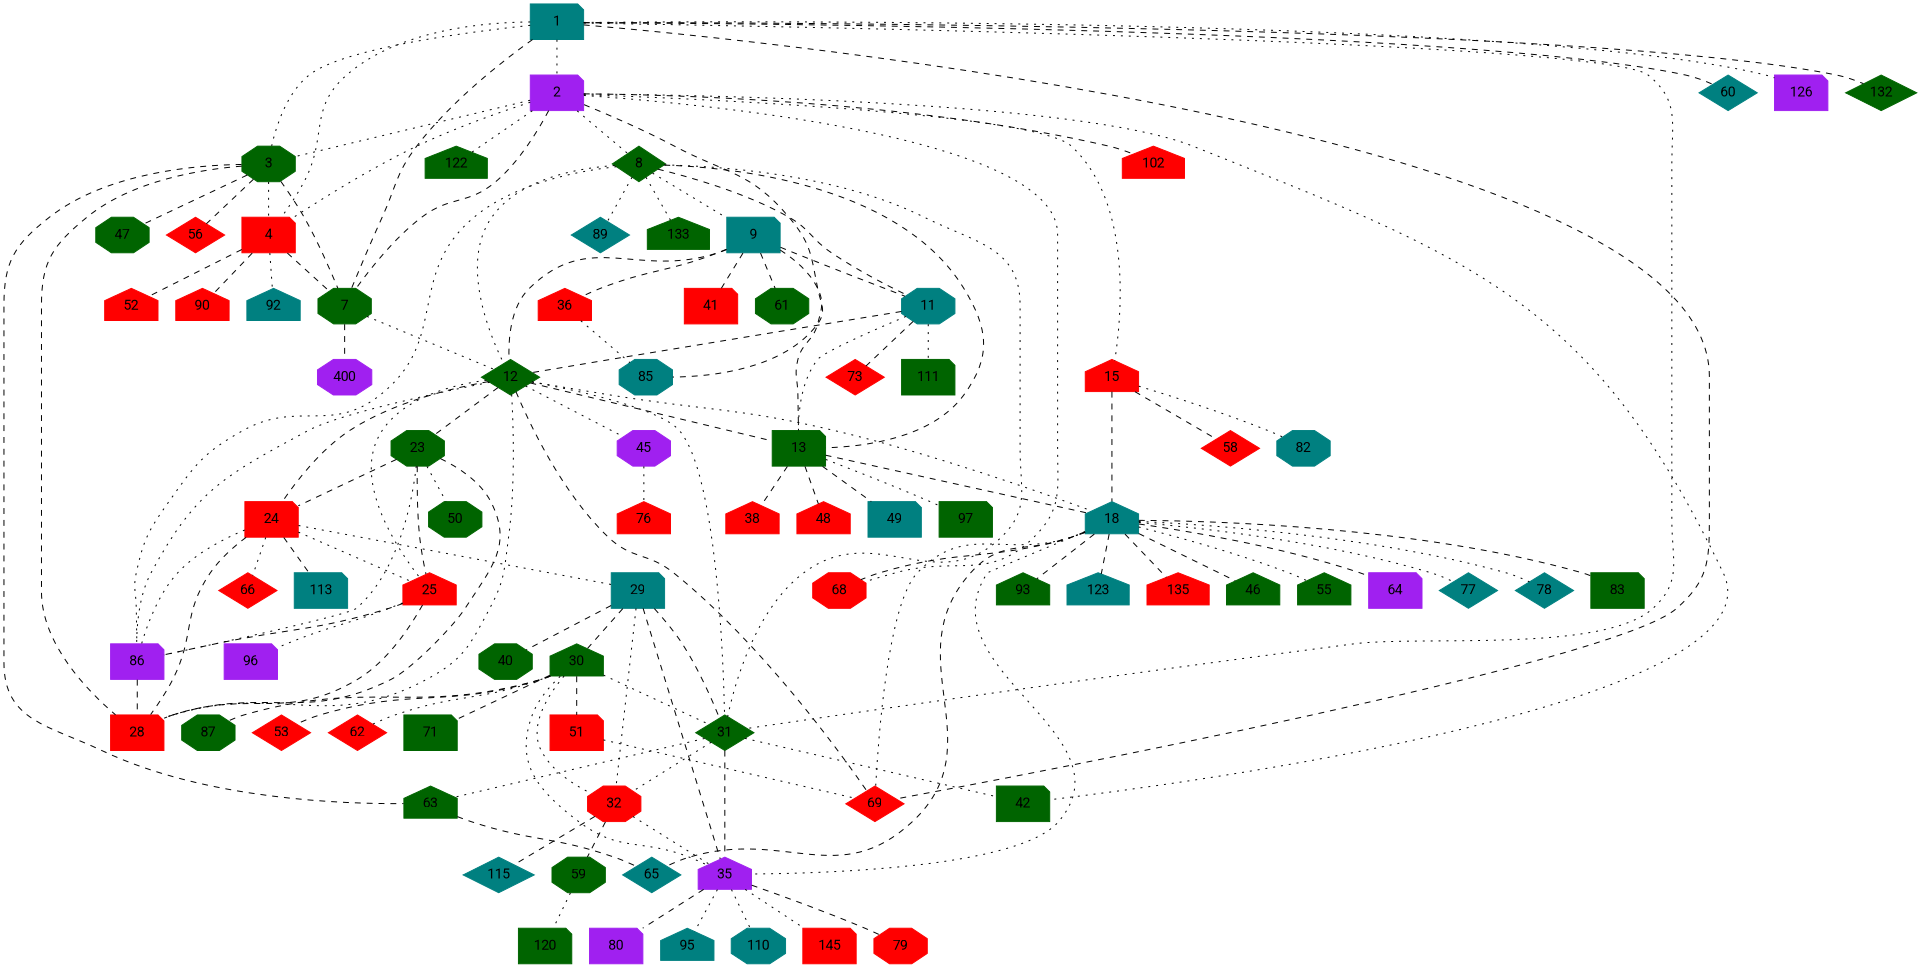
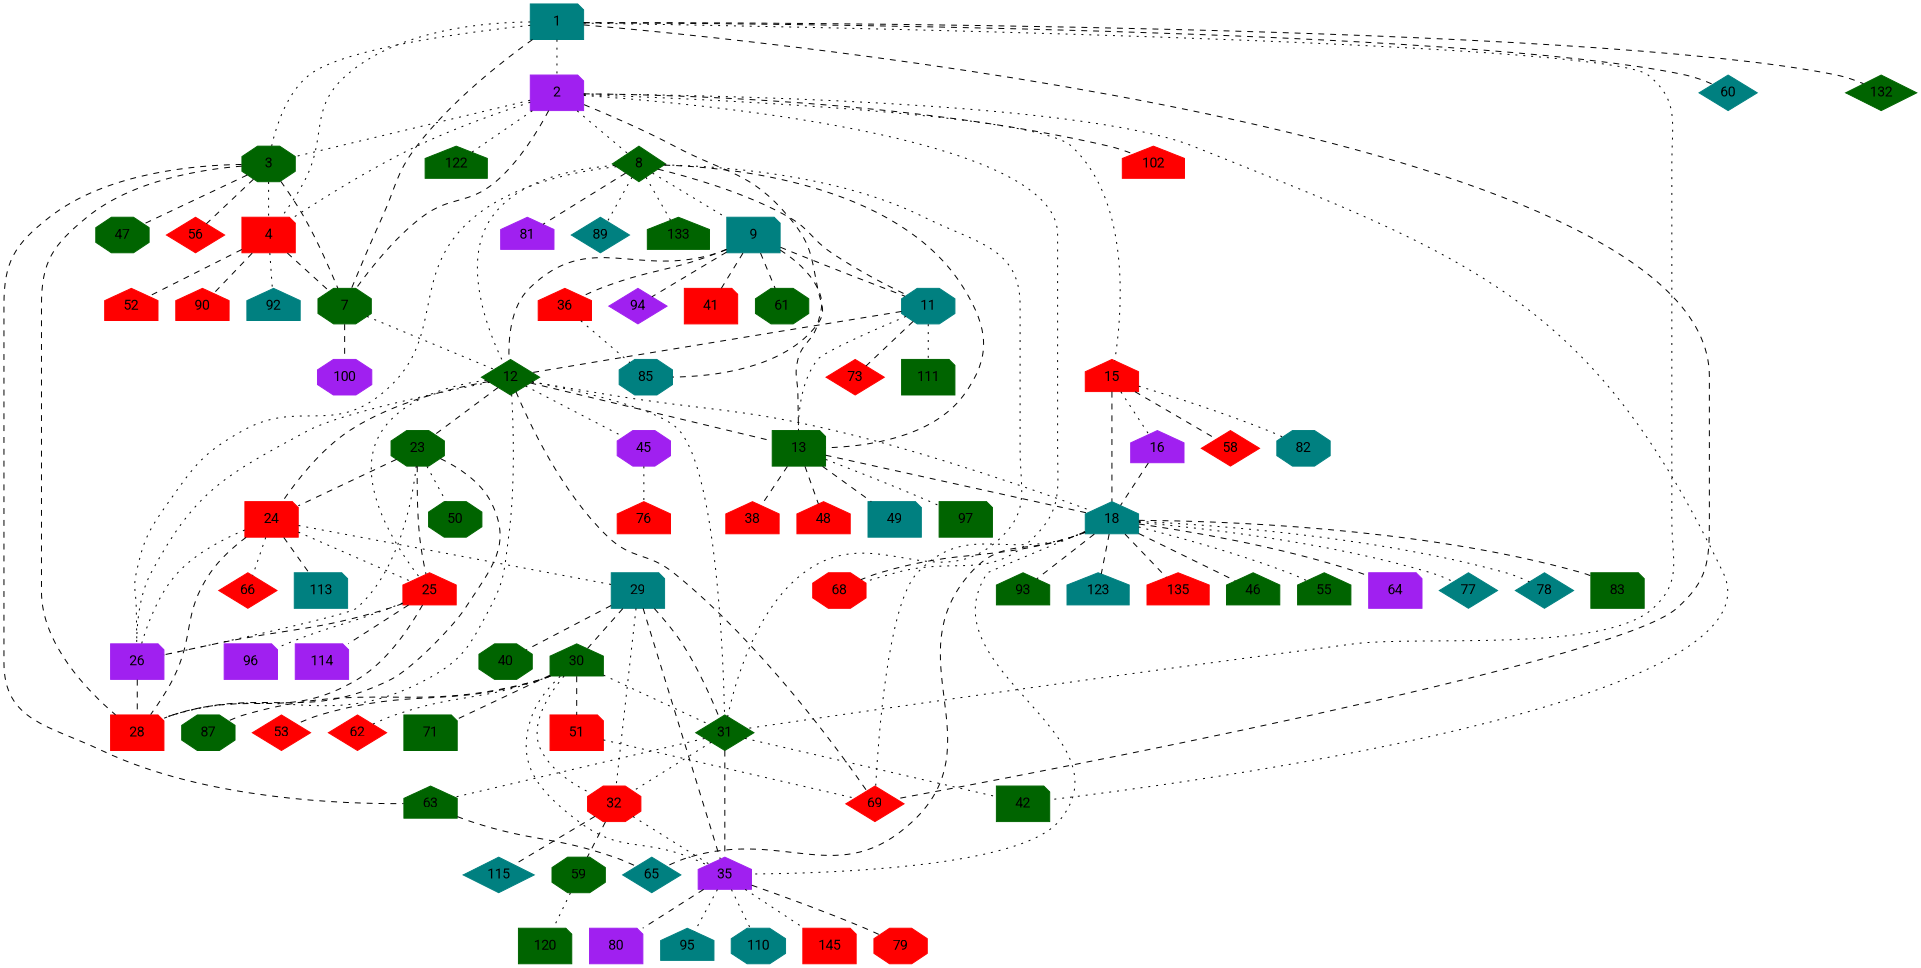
(1801, 93) -> none
none -> (527, 235)
none -> (638, 306)
(345, 377) -> (345, 377)
none -> (1157, 448)
(137, 662) -> (137, 662)
none -> (322, 662)
